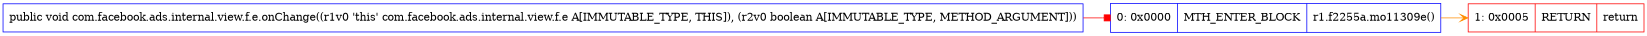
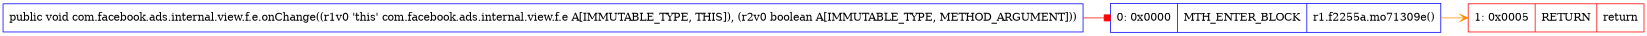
(1374, 18) -> (1374, 18)
